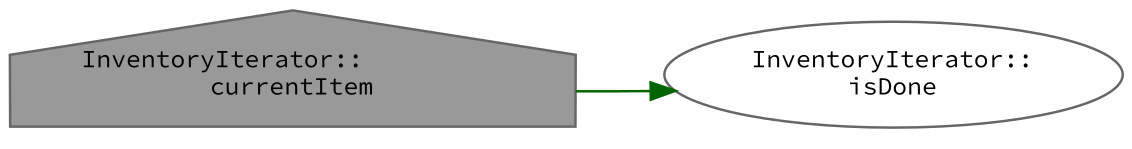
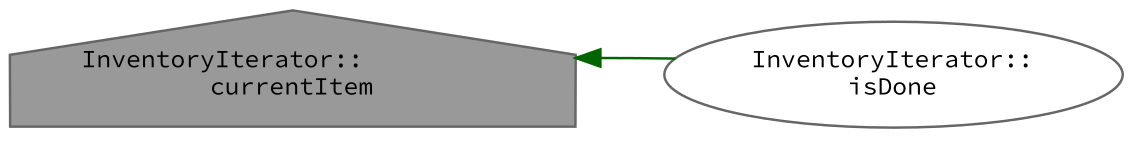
(613, 91) -> (638, 58)
